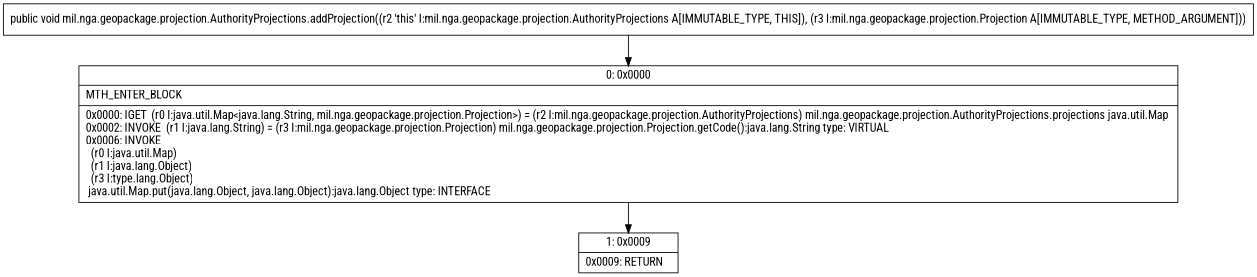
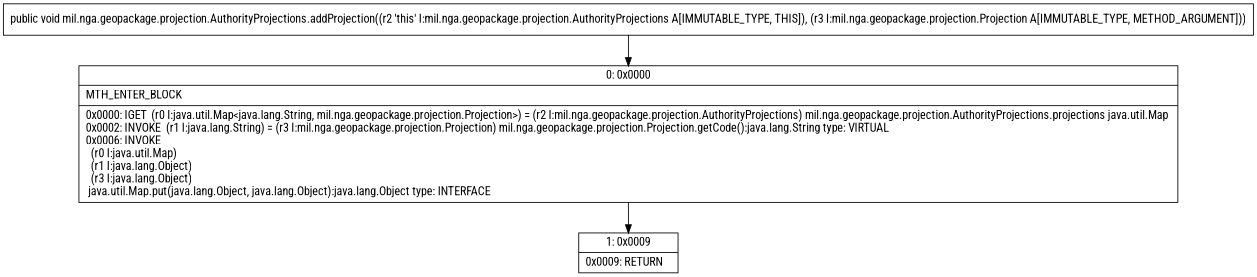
(140, 179) -> (139, 179)
